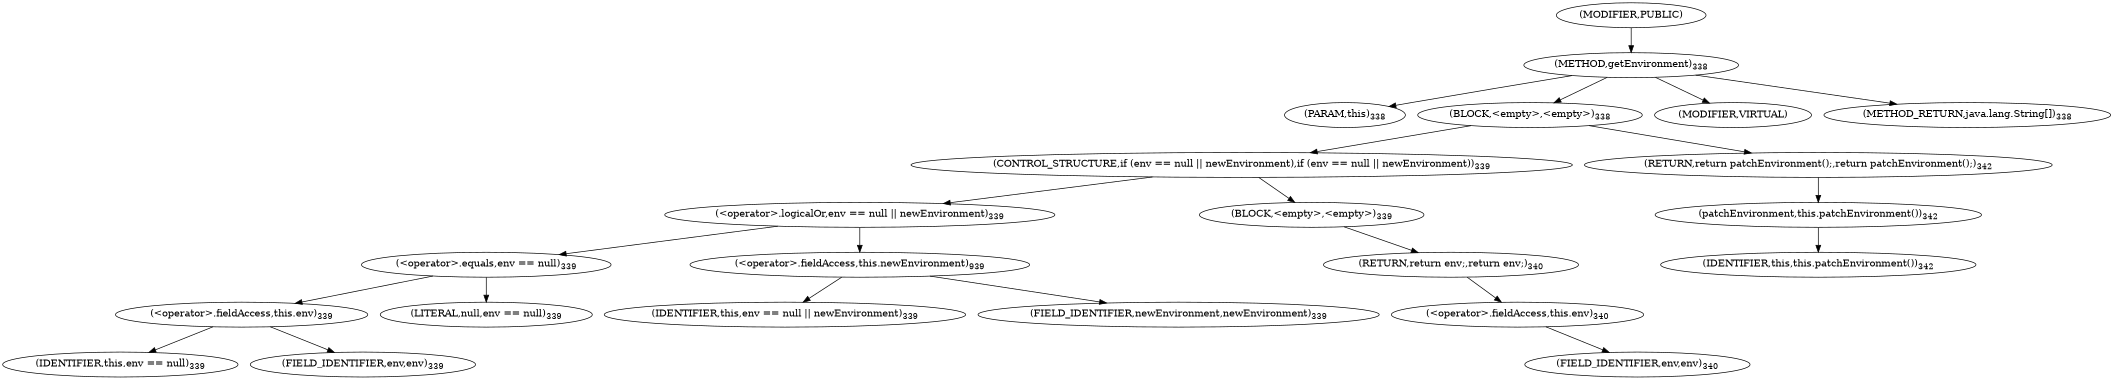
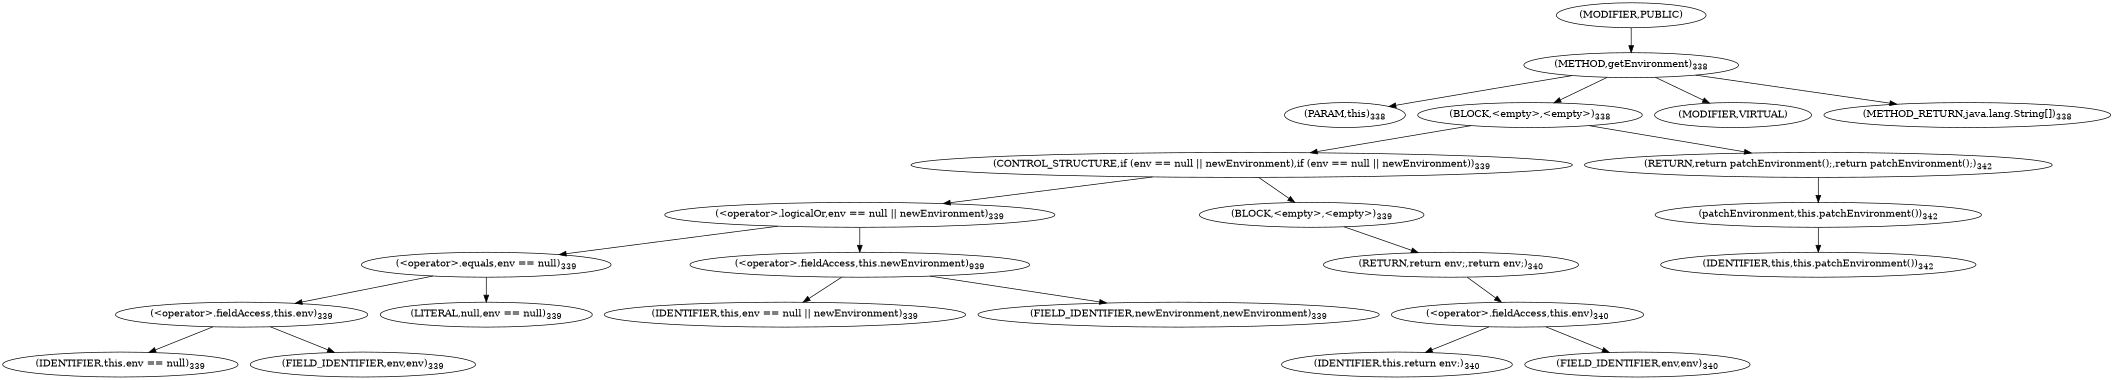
none -> (1397, 365)
